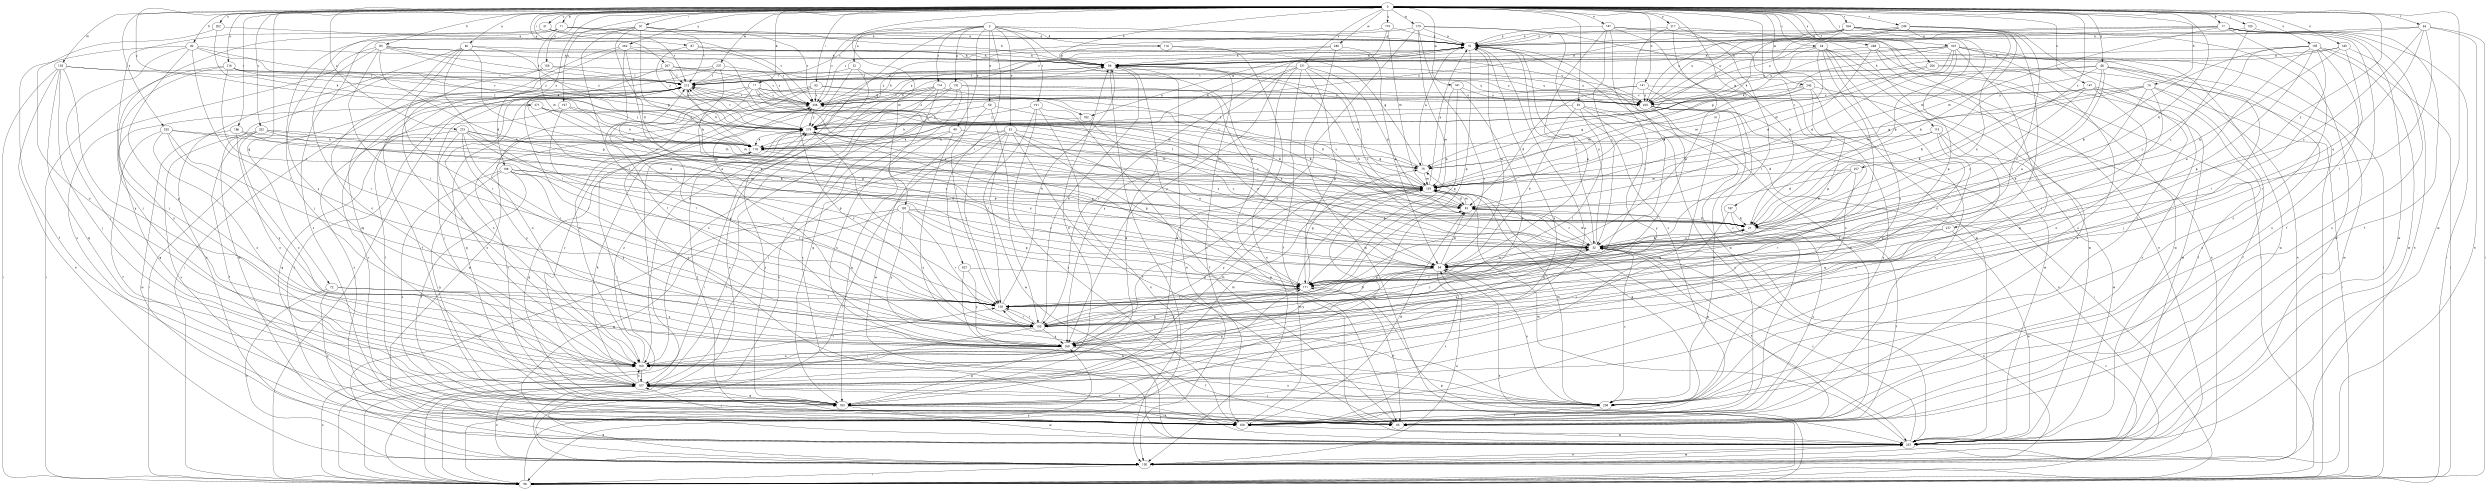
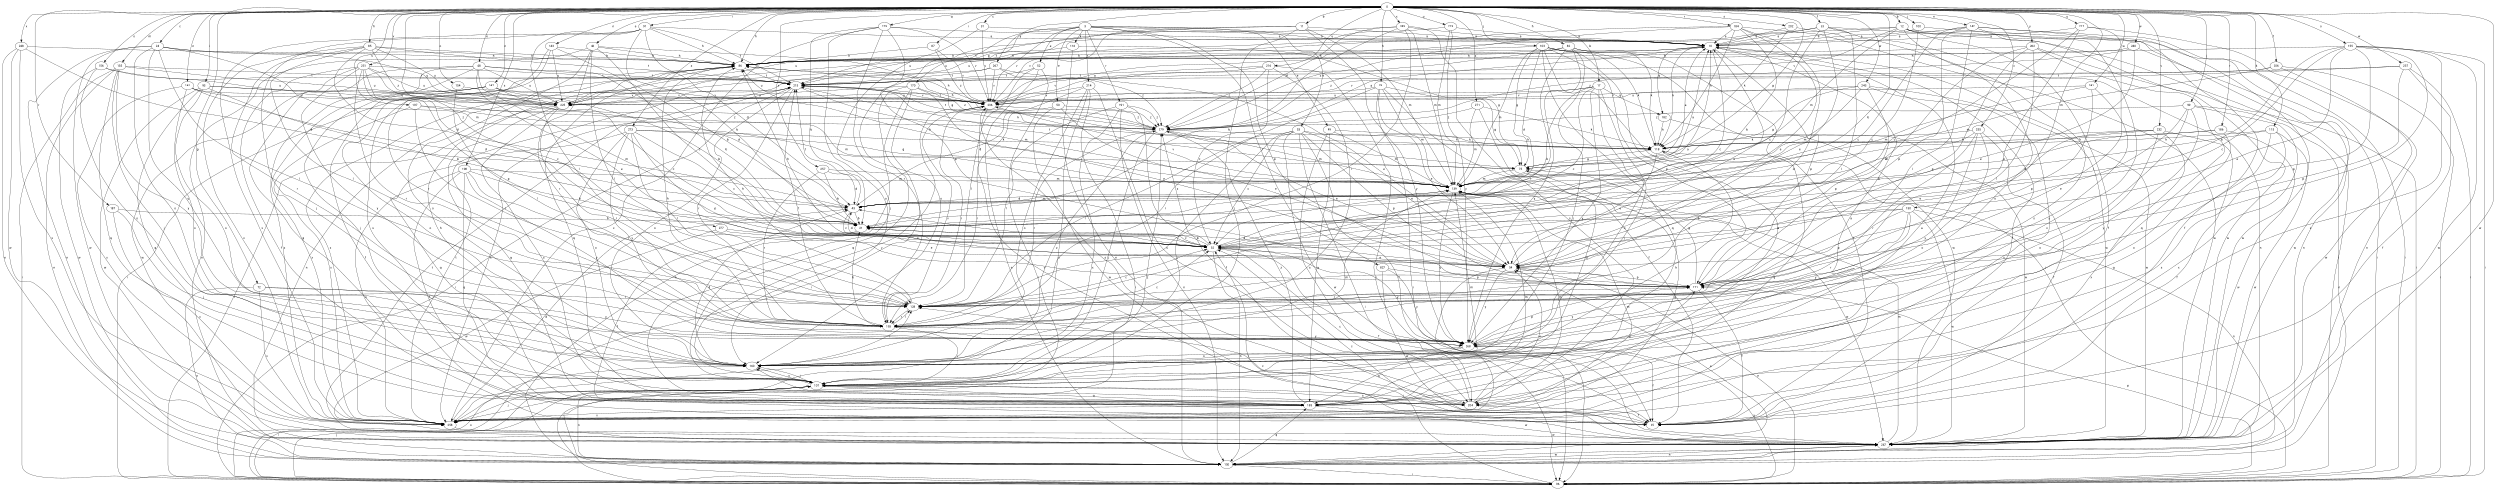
none -> (458, 86)
(2017, 159) -> (627, 159)
